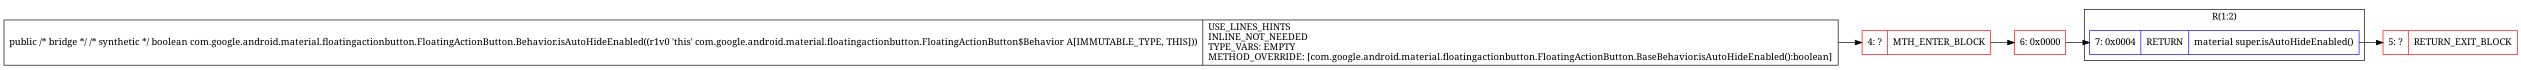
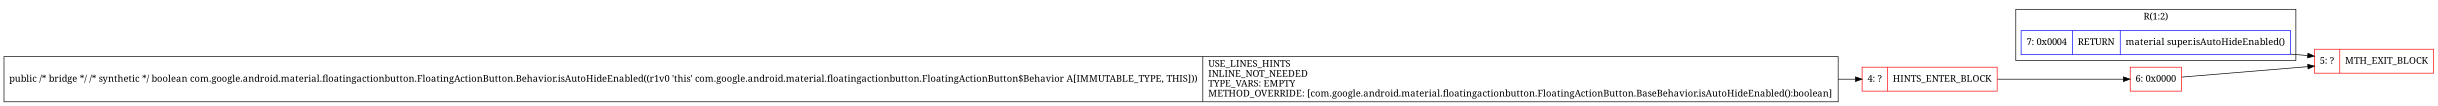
(1939, 42) -> (1942, 79)
(2463, 42) -> (2387, 61)
(2074, 43) -> (2245, 72)
